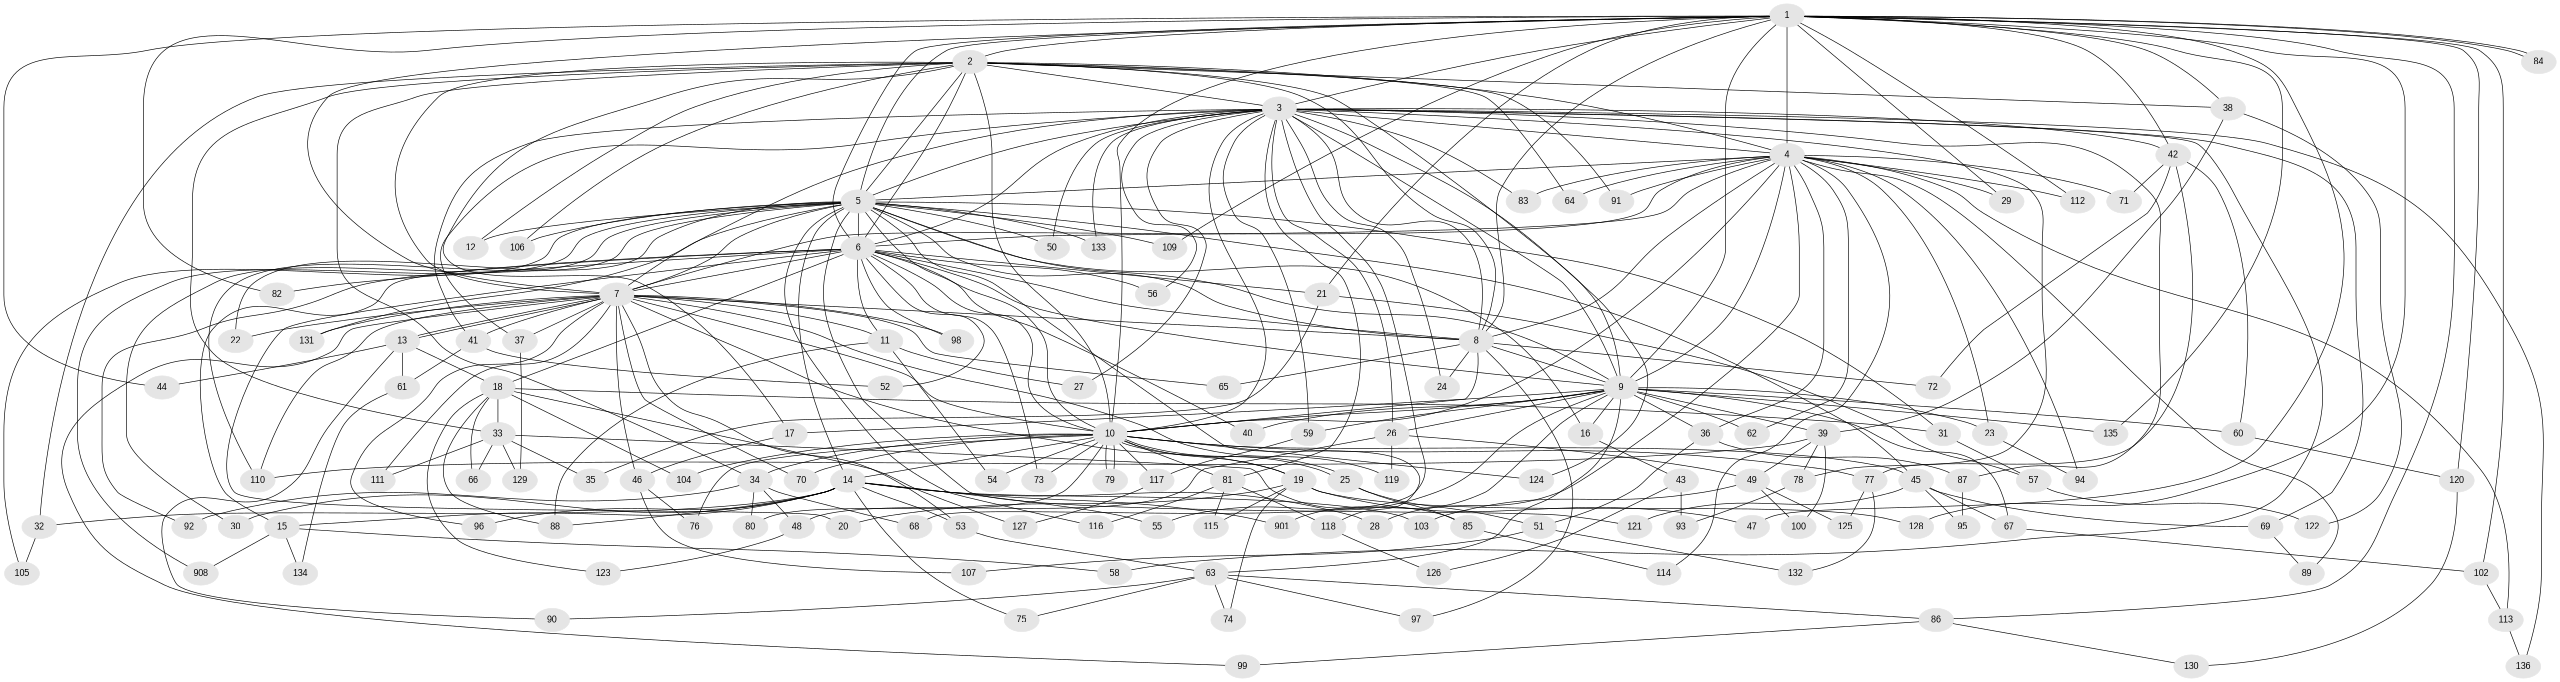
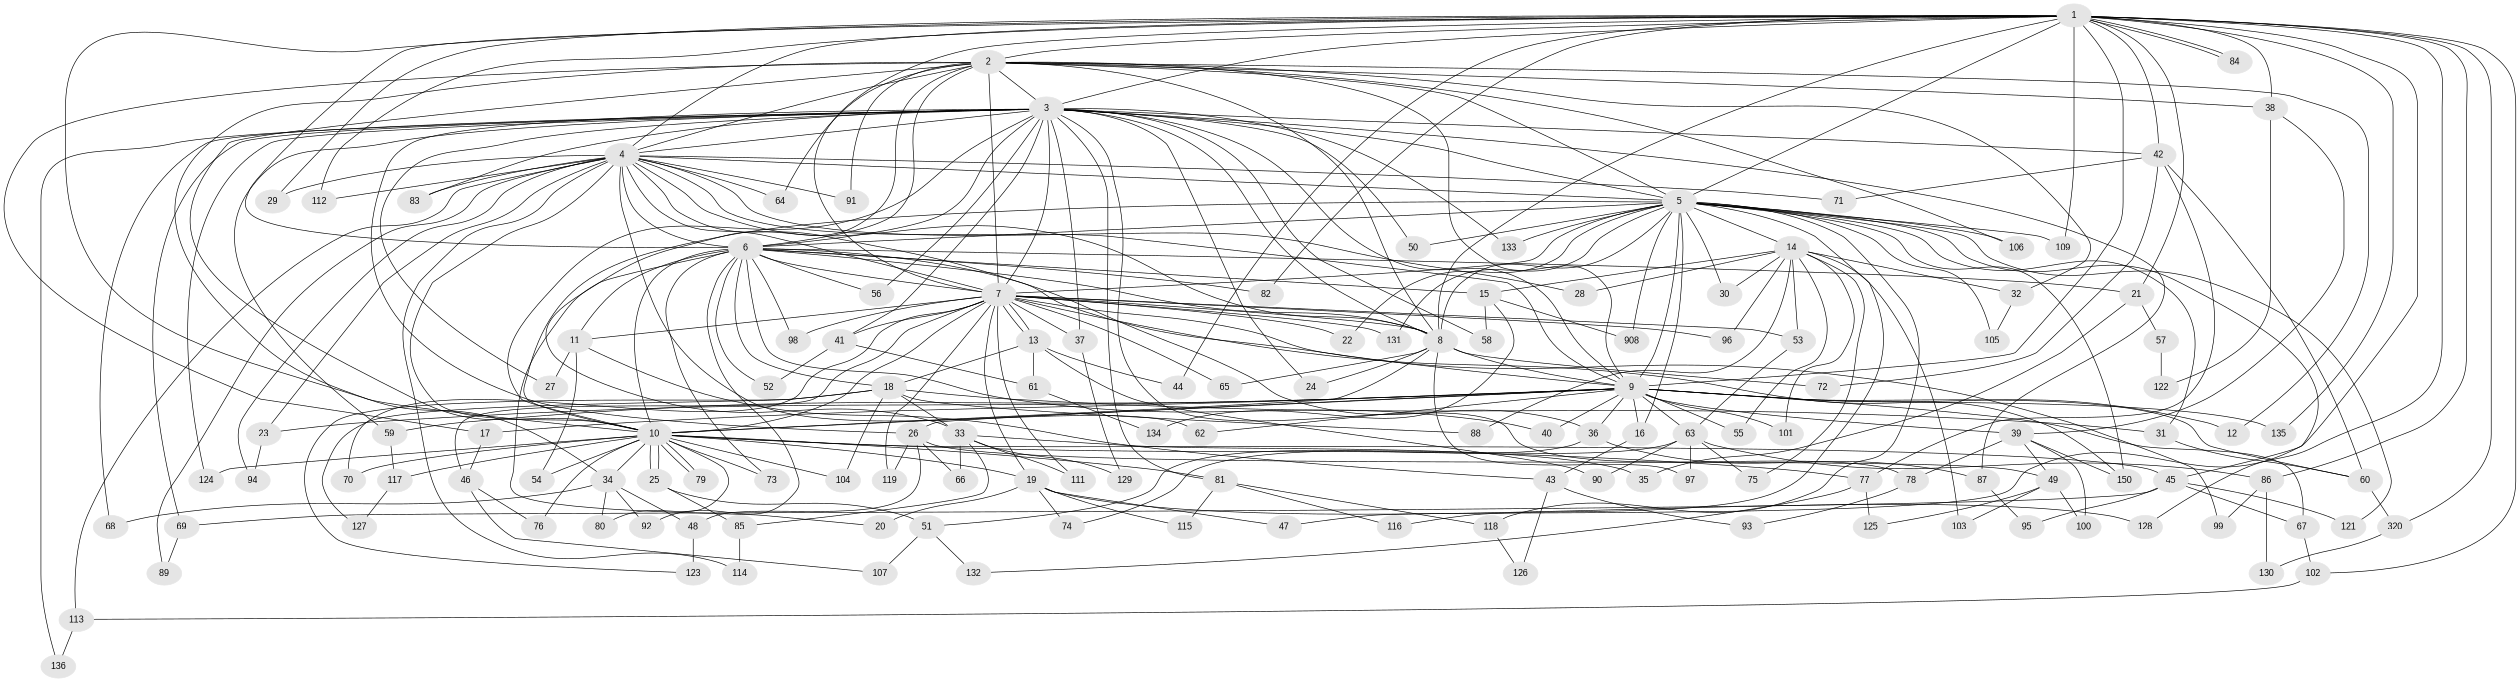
(599, 221) -> (1935, 401)
(683, 387) -> (1056, 434)
(472, 435) -> (937, 457)
(1982, 454) -> (2244, 458)
(968, 459) -> none
(258, 480) -> (2124, 480)
(2457, 480) -> (2395, 527)
(1282, 527) -> (1786, 434)
